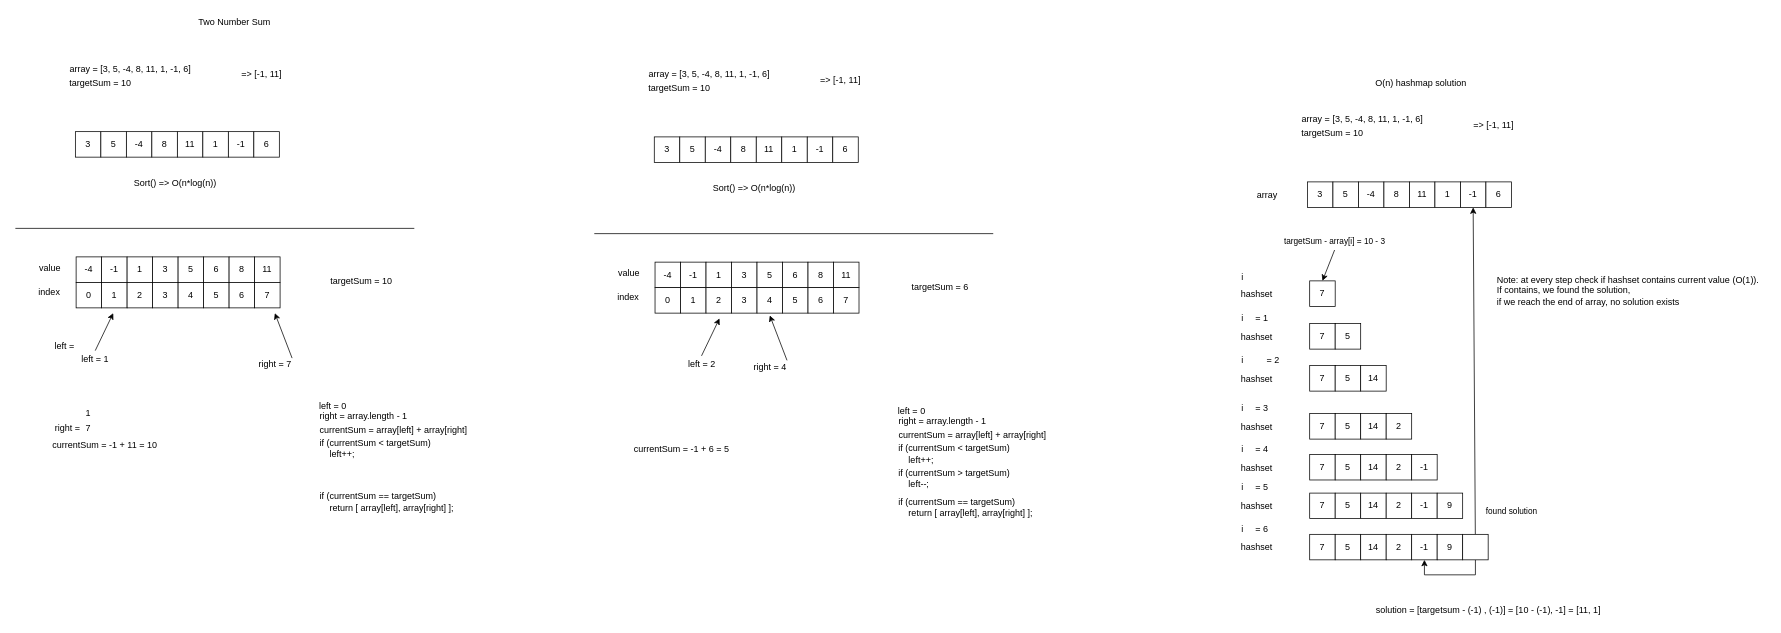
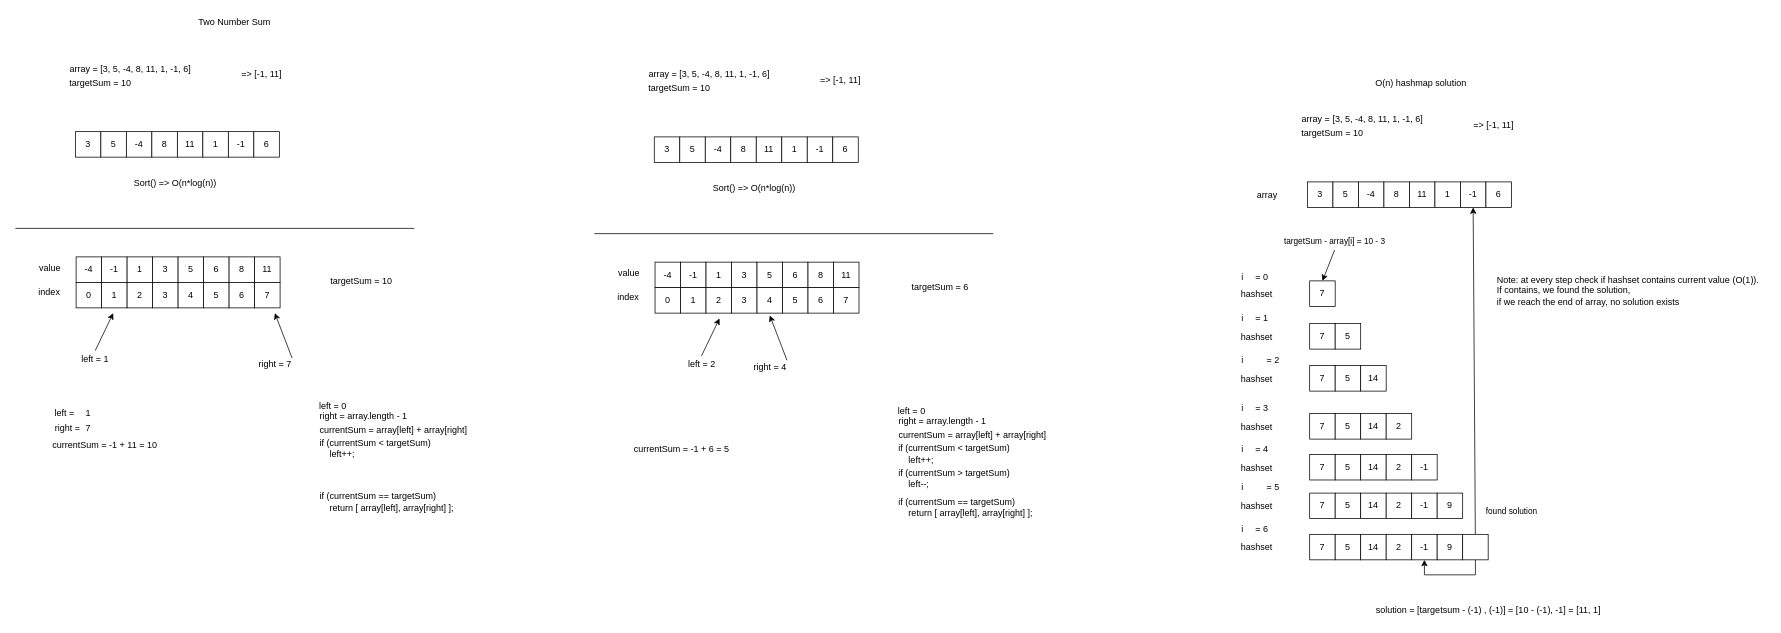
none -> (1262, 277)
(66, 346) -> (66, 414)
(1262, 488) -> (1273, 488)
